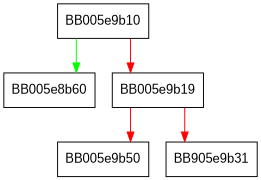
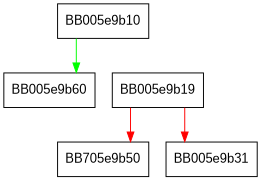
(131, 51) -> none
(49, 90) -> (49, 90)
(103, 159) -> (103, 159)
(212, 159) -> (212, 159)
